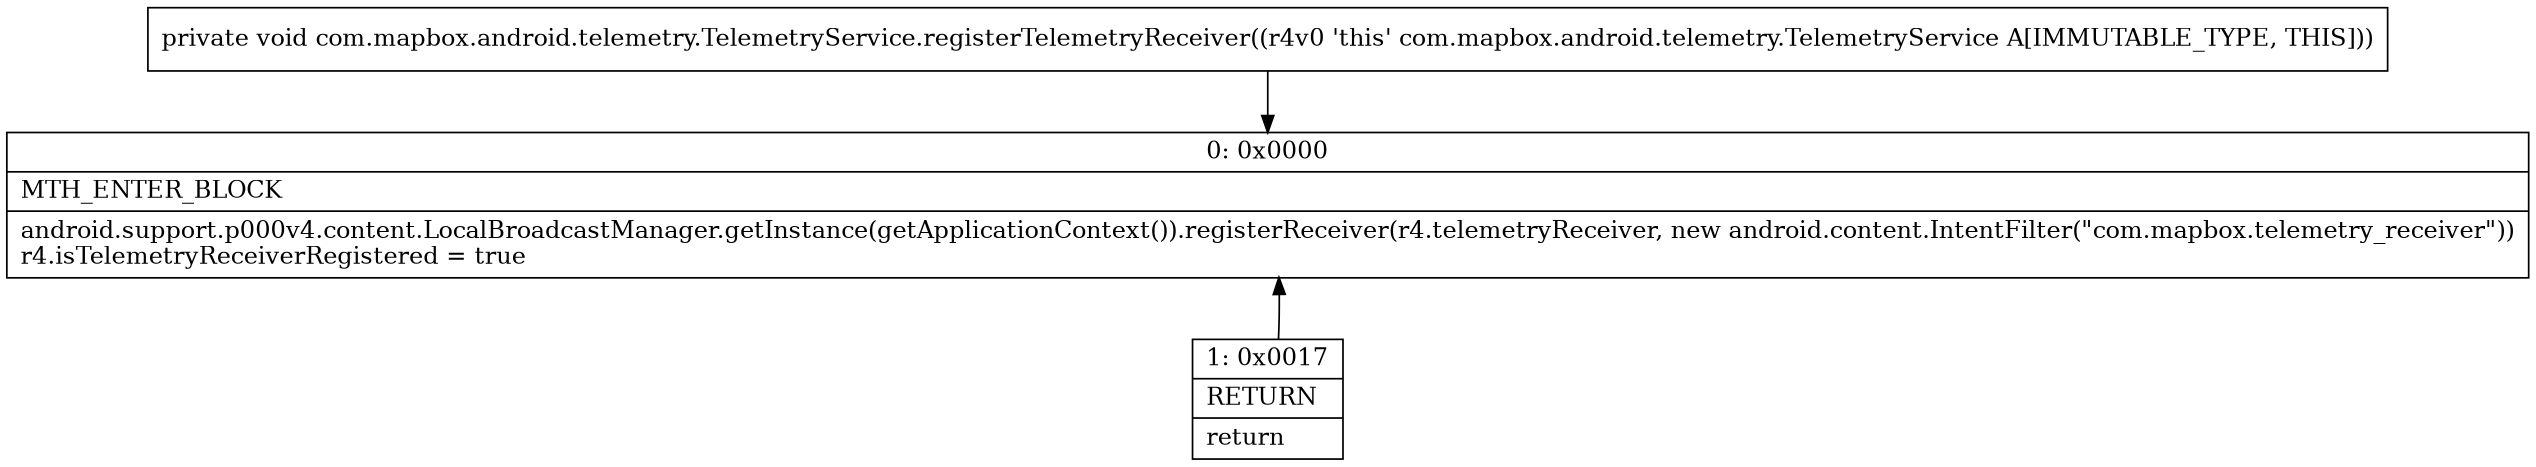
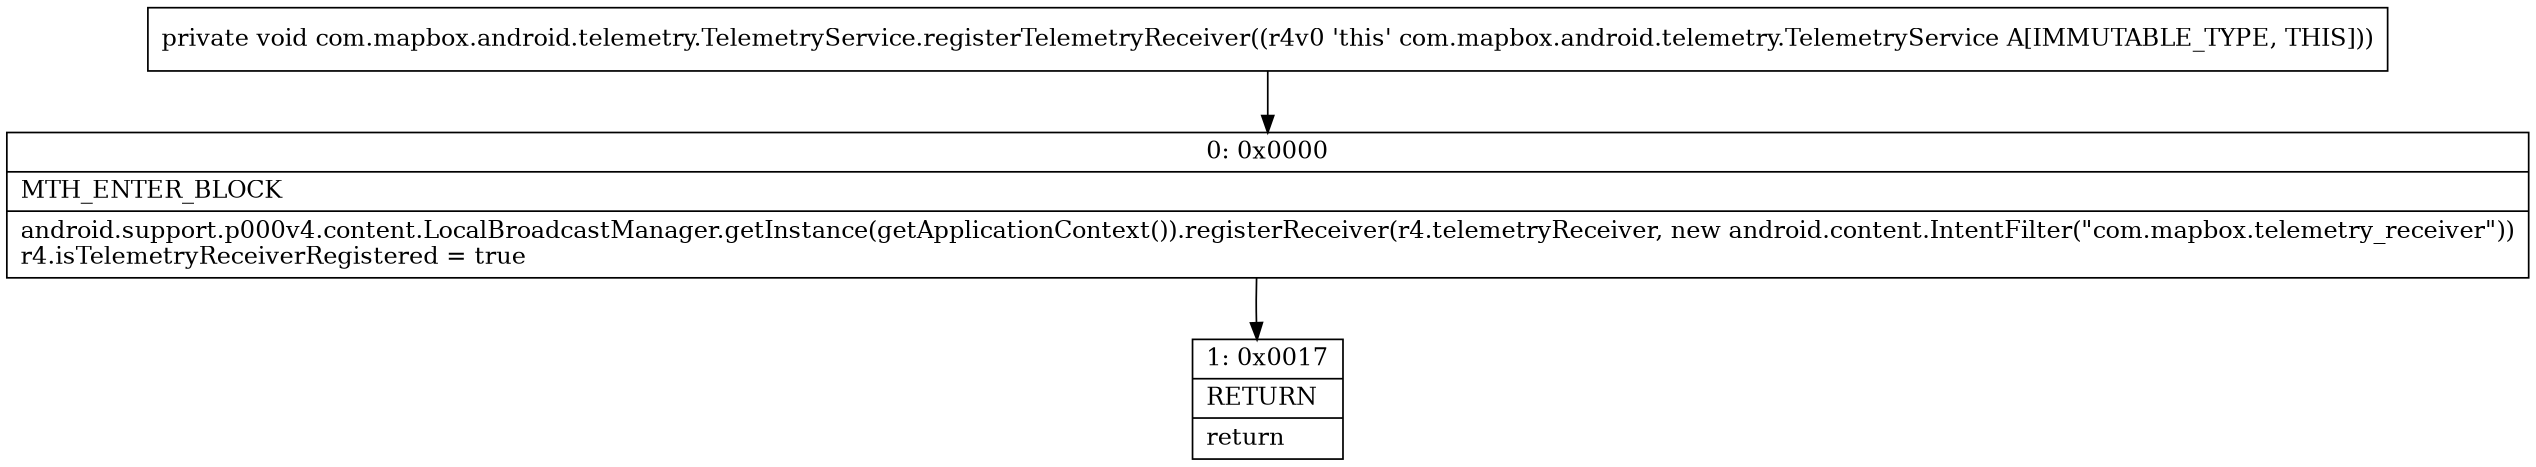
(1279, 317) -> (1256, 300)
